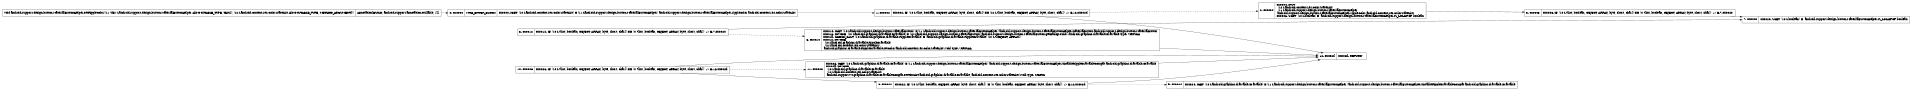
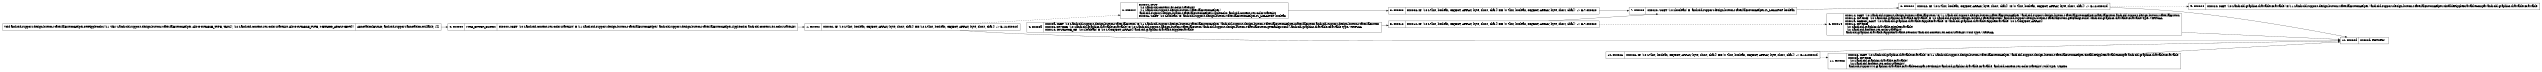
none -> (1204, 27)
(778, 78) -> (1847, 9)
